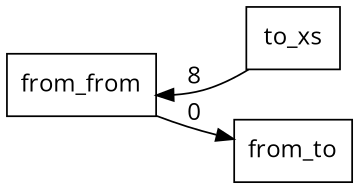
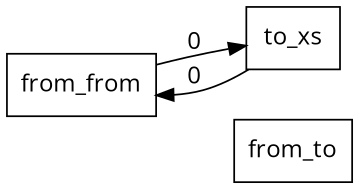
(195, 77) -> (195, 77)
(186, 126) -> (192, 56)
